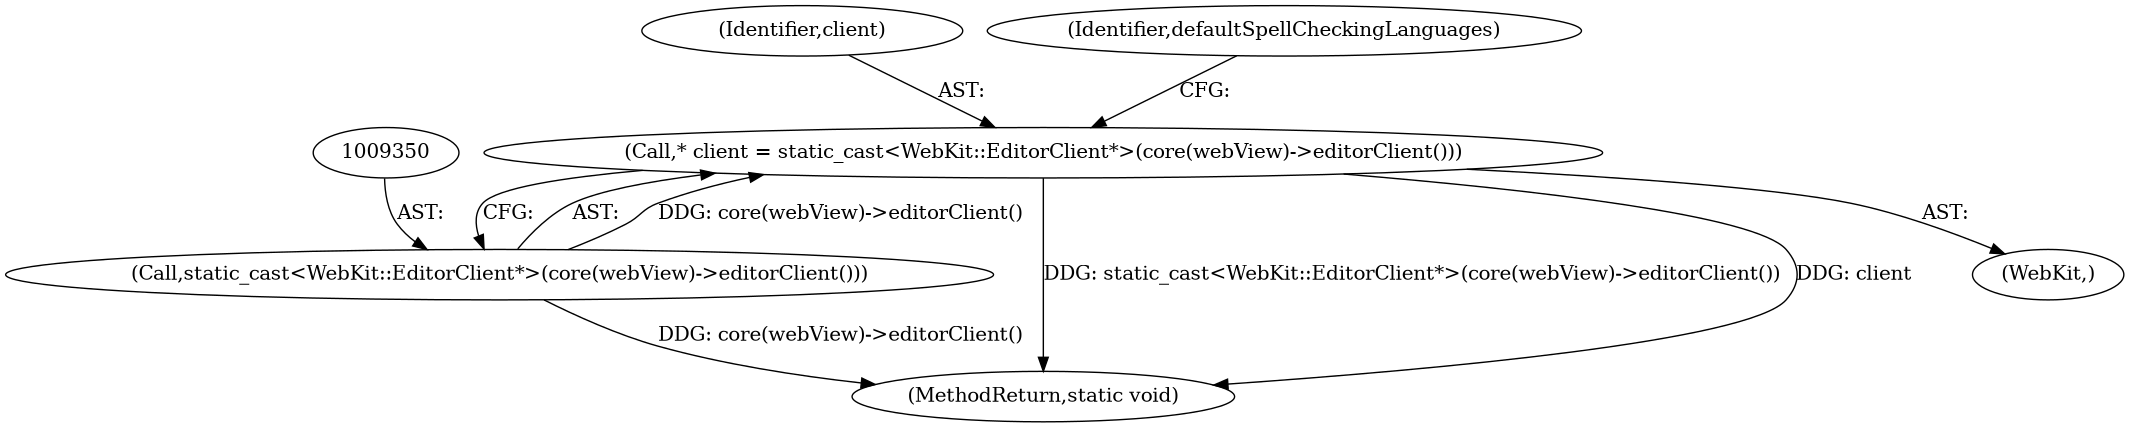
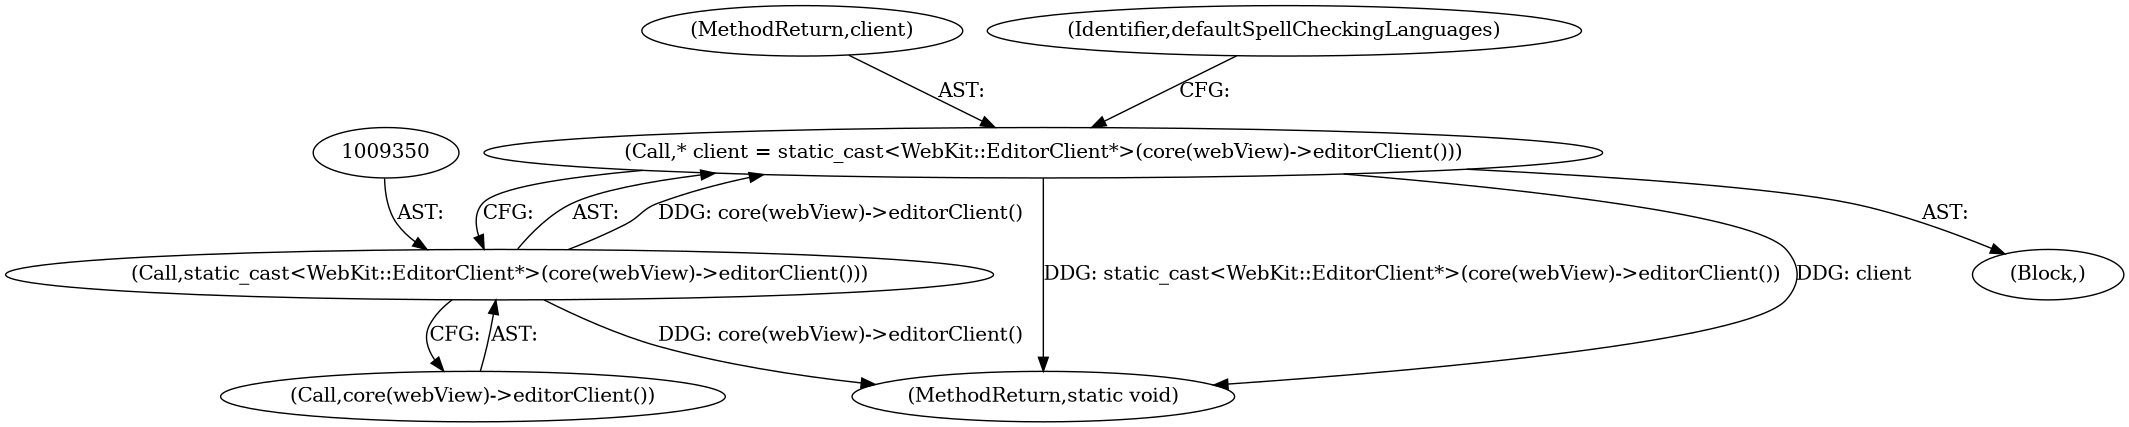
(802, 31) -> (802, 31)
(2048, 275) -> (2048, 275)
none -> (473, 397)
